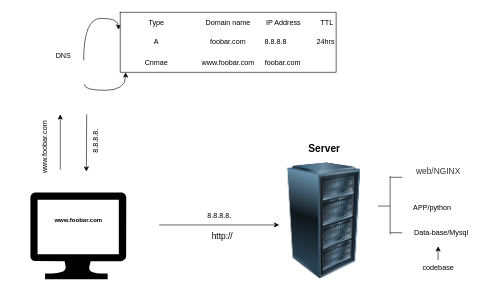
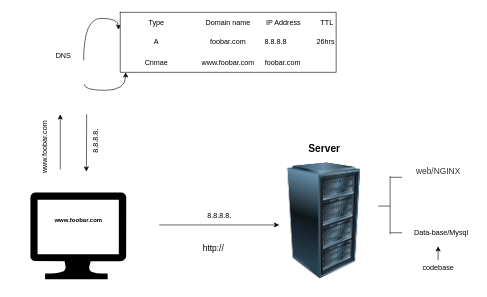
(300, 42) -> (300, 42)
(432, 212) -> none
(222, 236) -> (213, 248)
